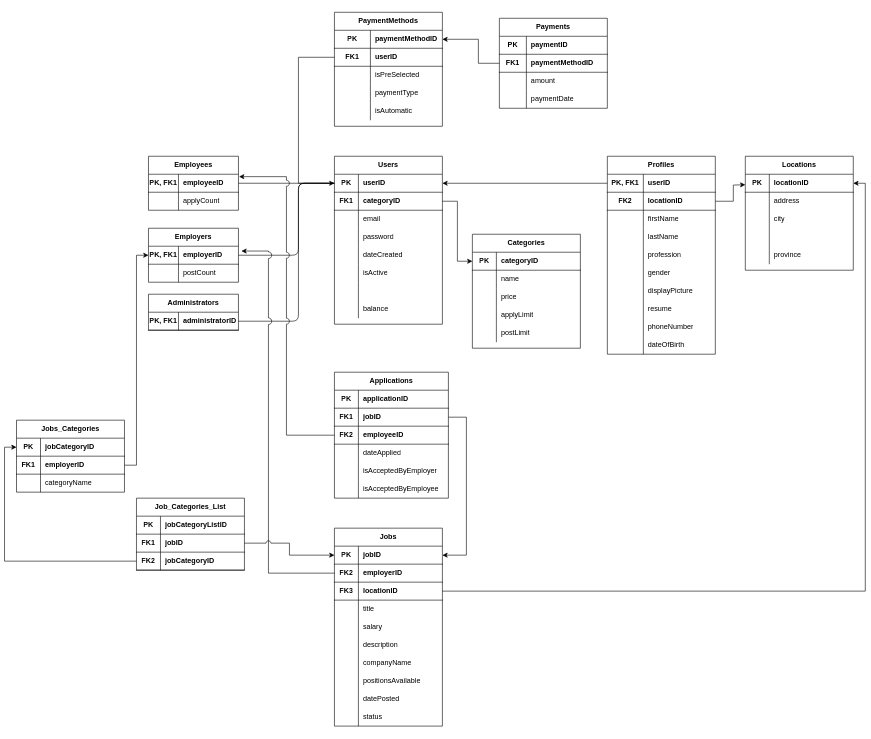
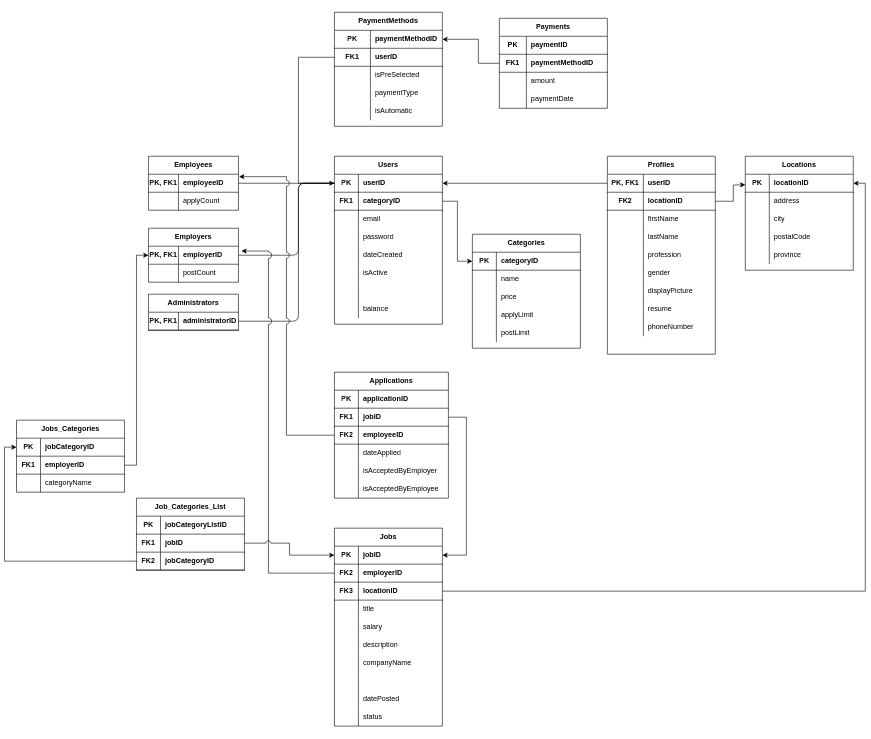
none -> (812, 237)
(680, 345) -> none
(401, 681) -> none
